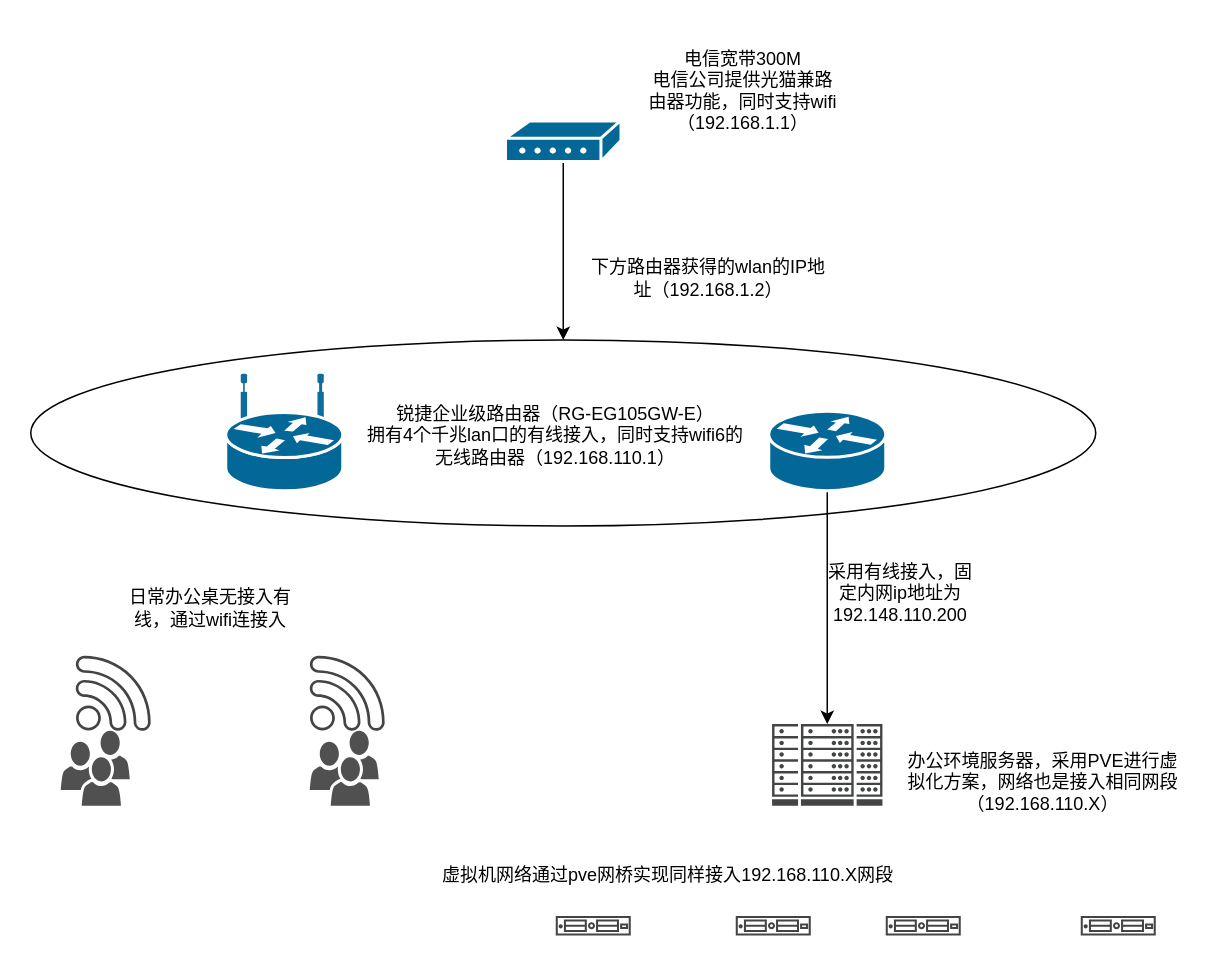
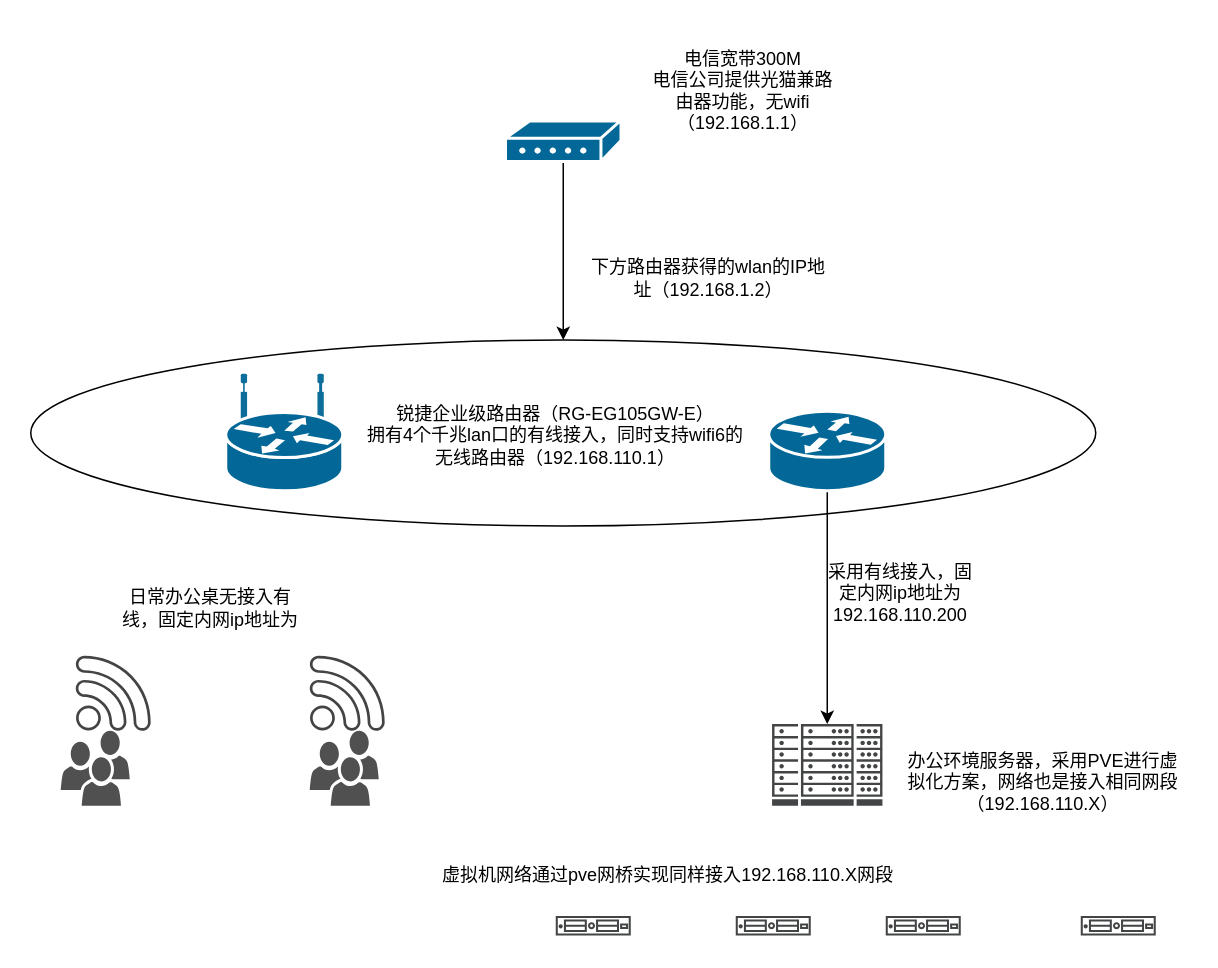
(743, 91) -> (743, 91)
(901, 593) -> (901, 593)
(211, 608) -> (211, 608)
